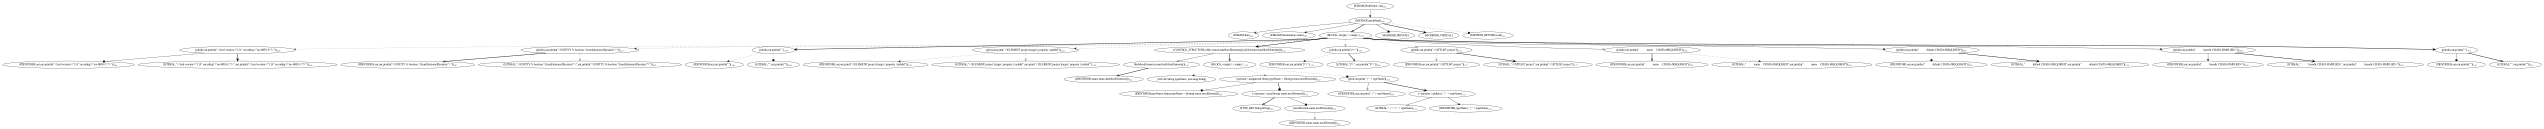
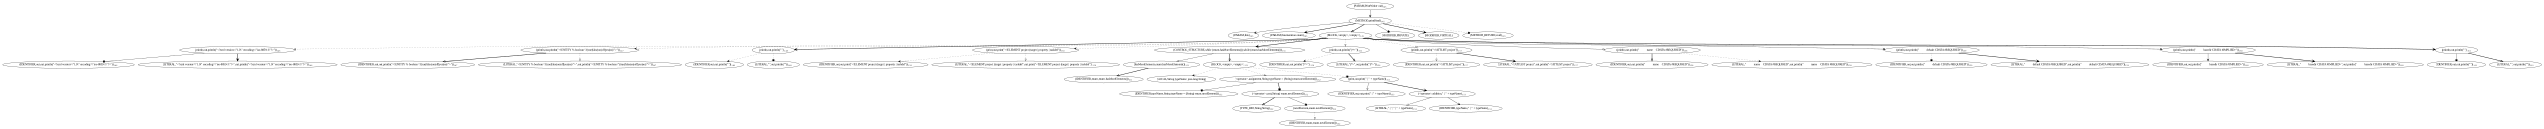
(1331, 28) -> (1331, 28)
